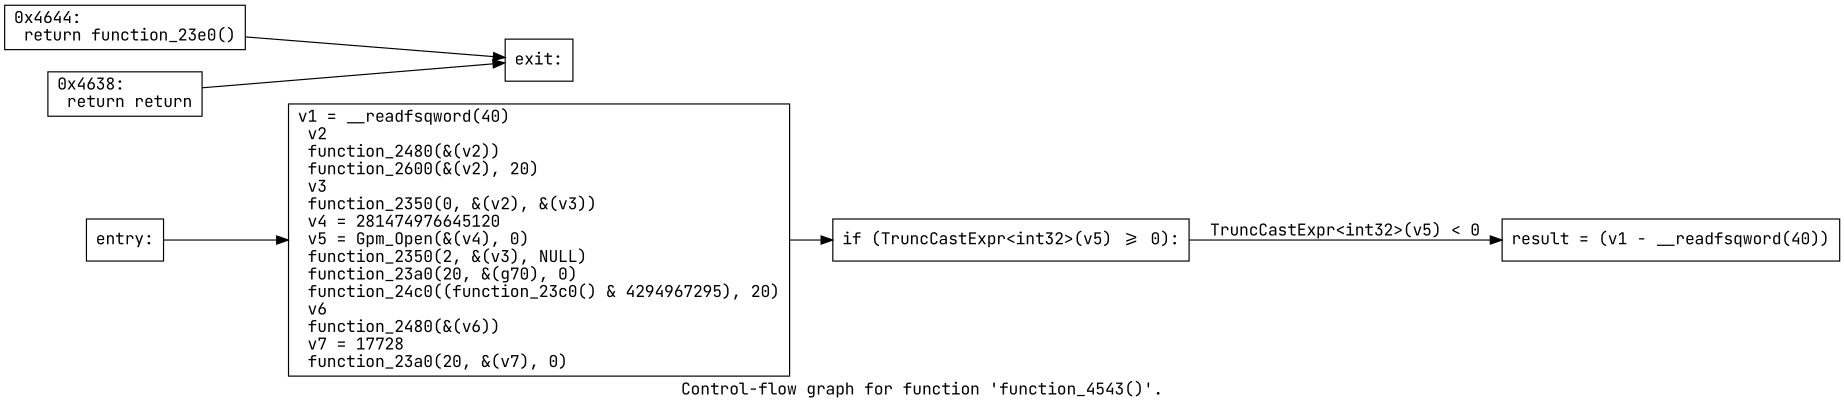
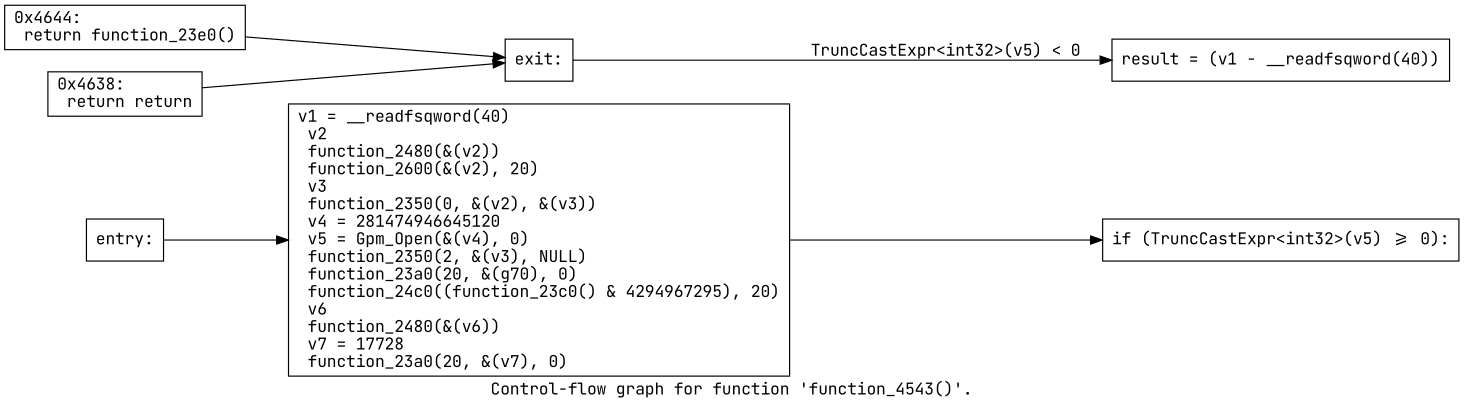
(399, 222) -> (399, 222)
(1340, 240) -> (836, 60)
